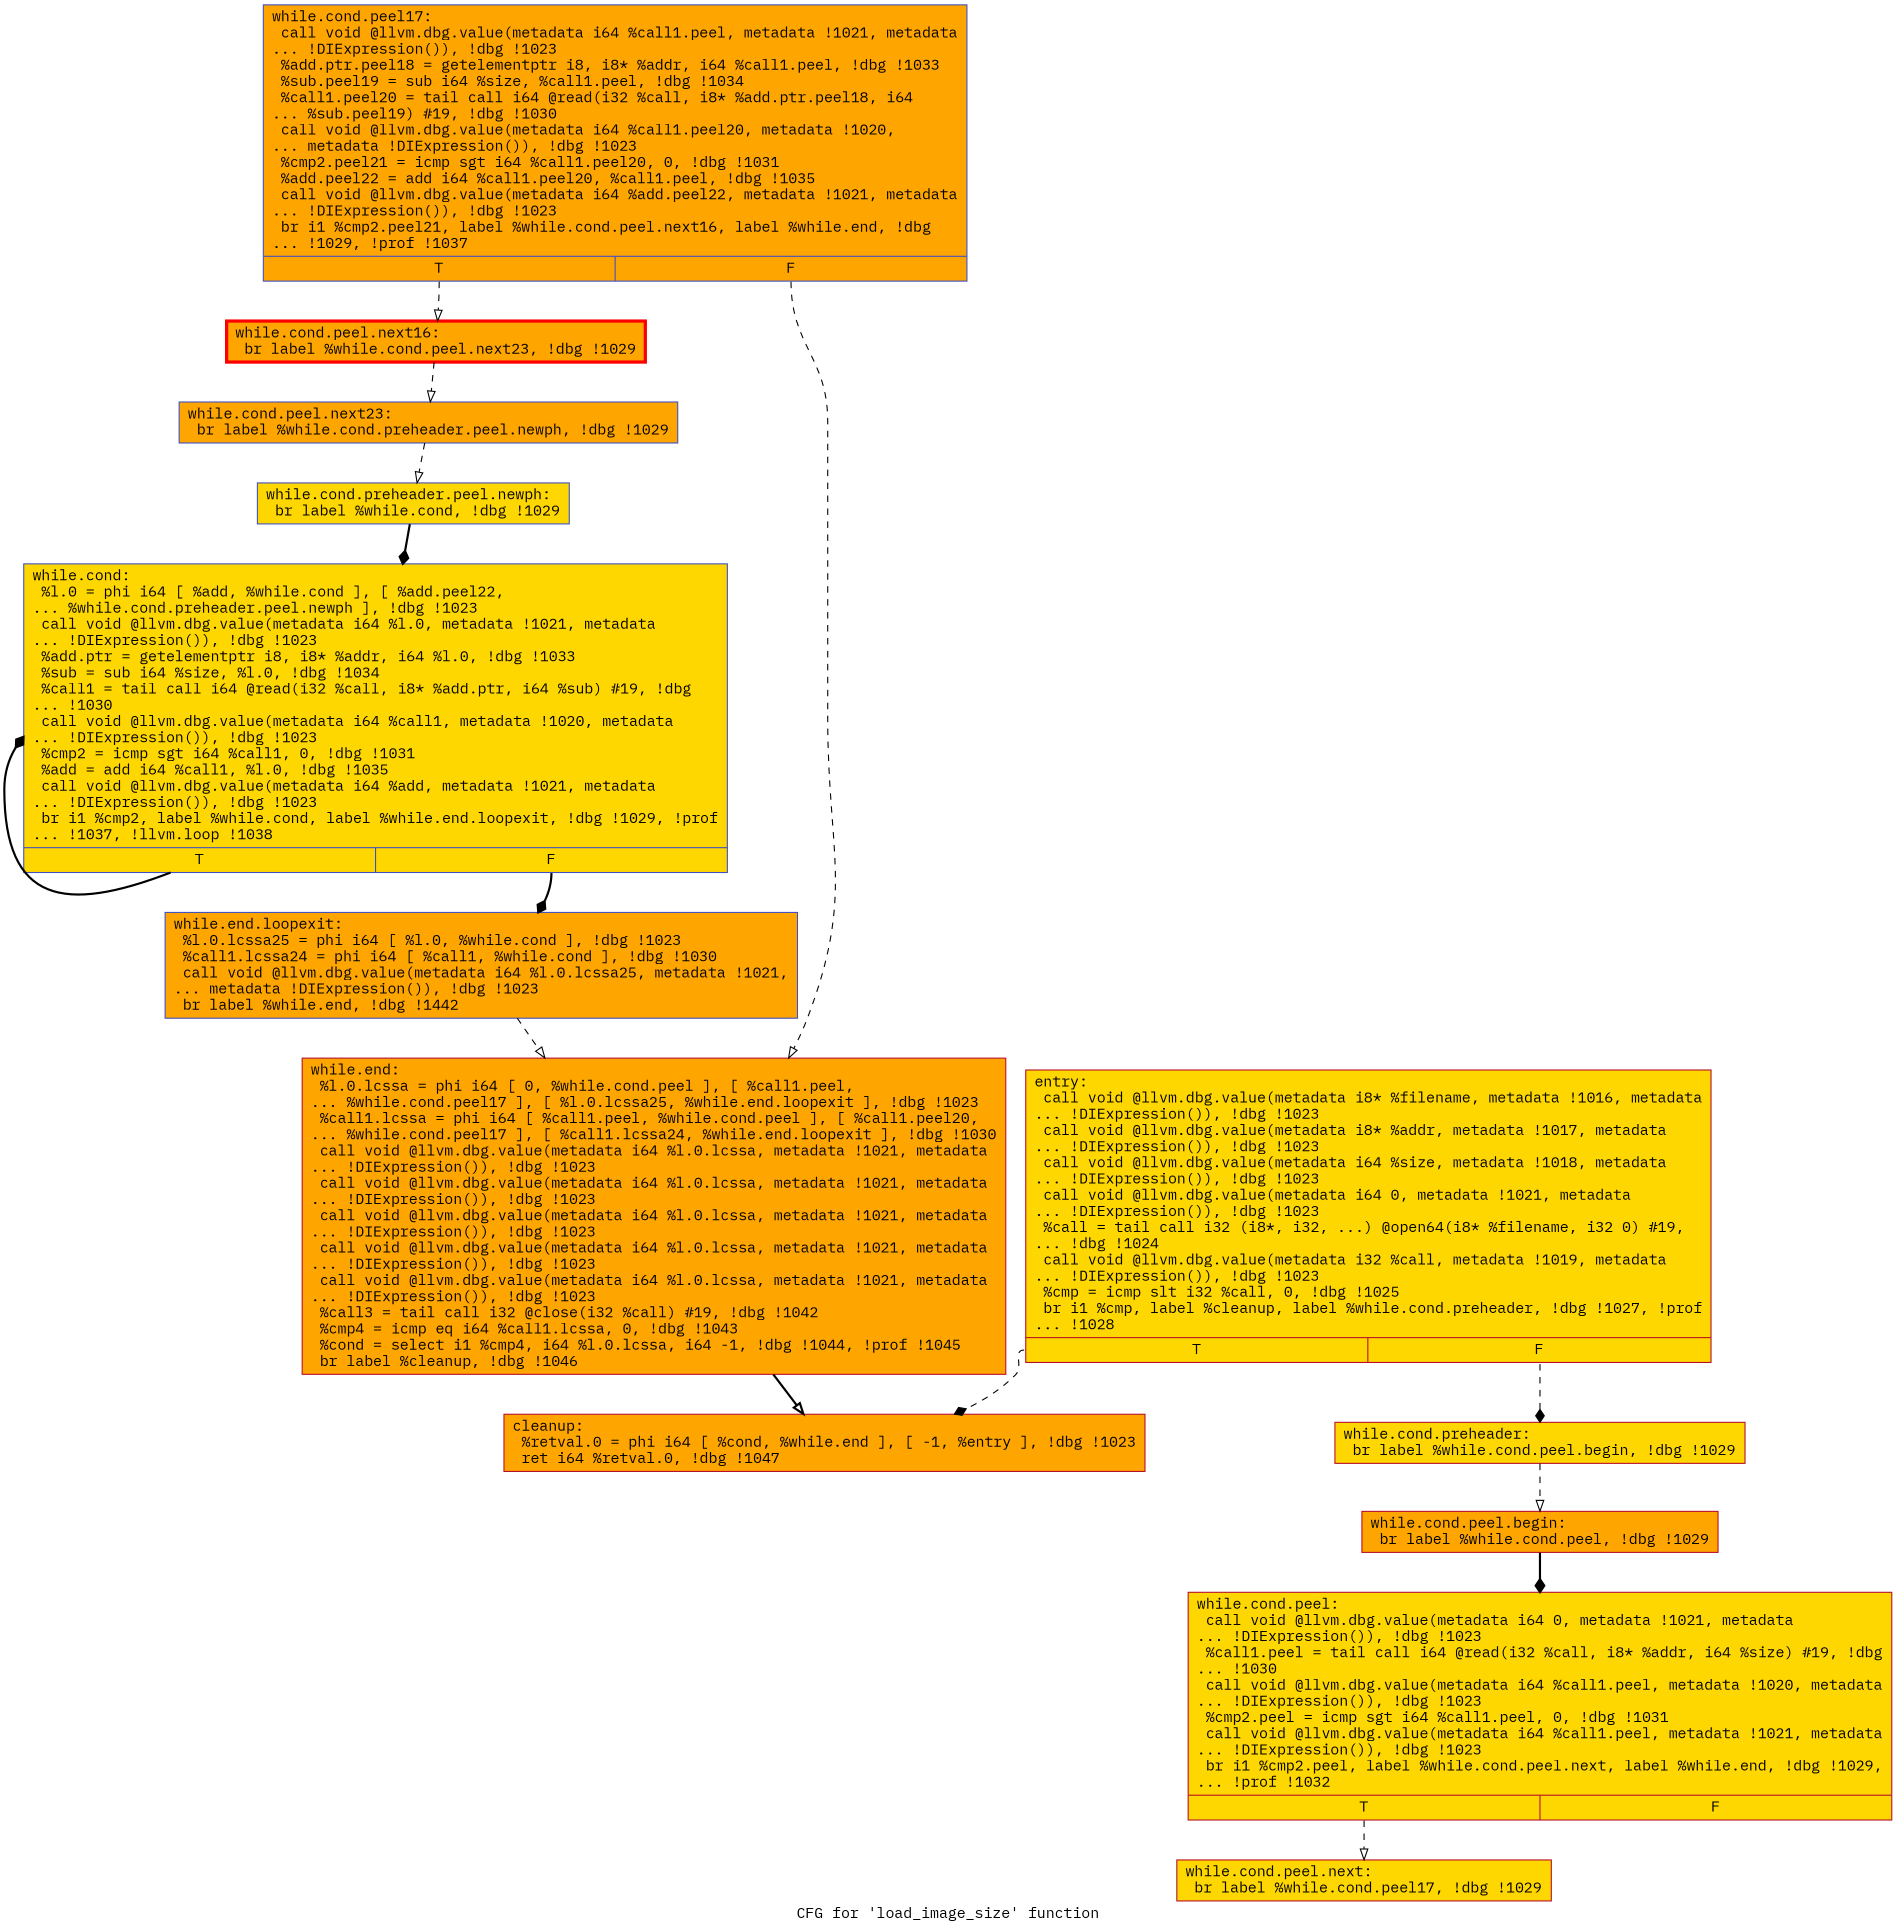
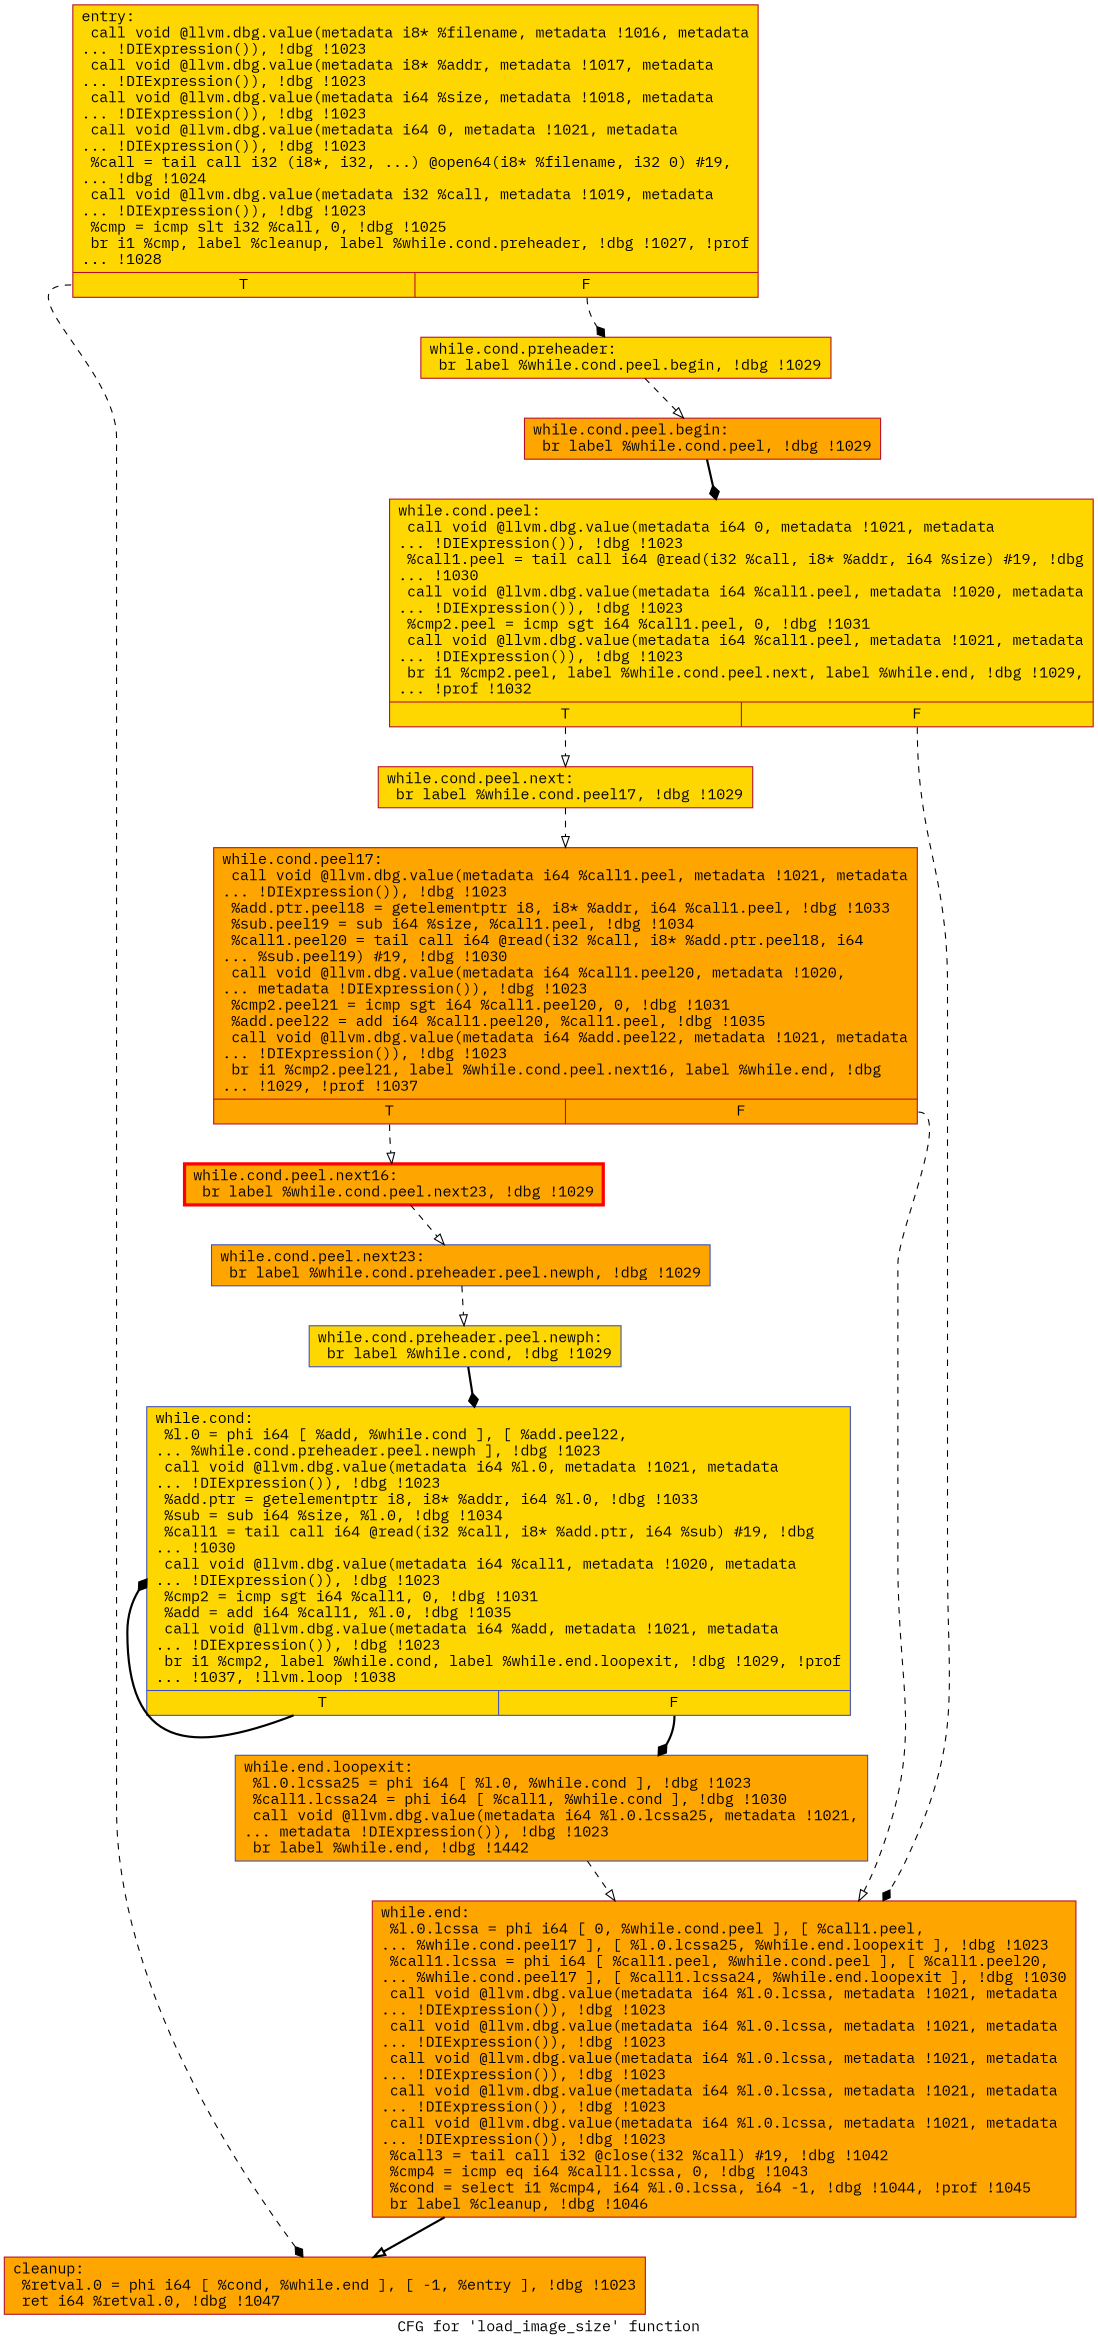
(615, 143) -> (565, 986)
none -> (565, 822)
none -> (948, 1313)
